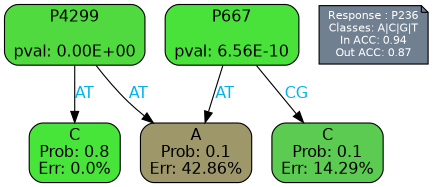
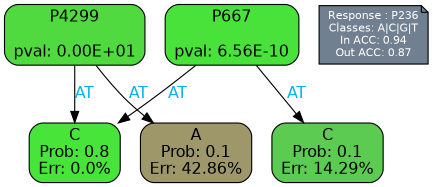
(75, 35) -> (75, 35)
(216, 88) -> (162, 91)
(297, 94) -> (297, 94)
